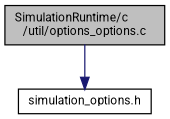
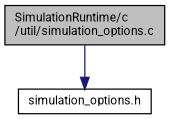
(85, 25) -> (85, 25)
